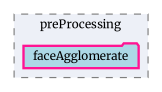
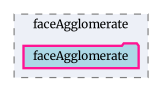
(81, 25) -> (81, 25)
